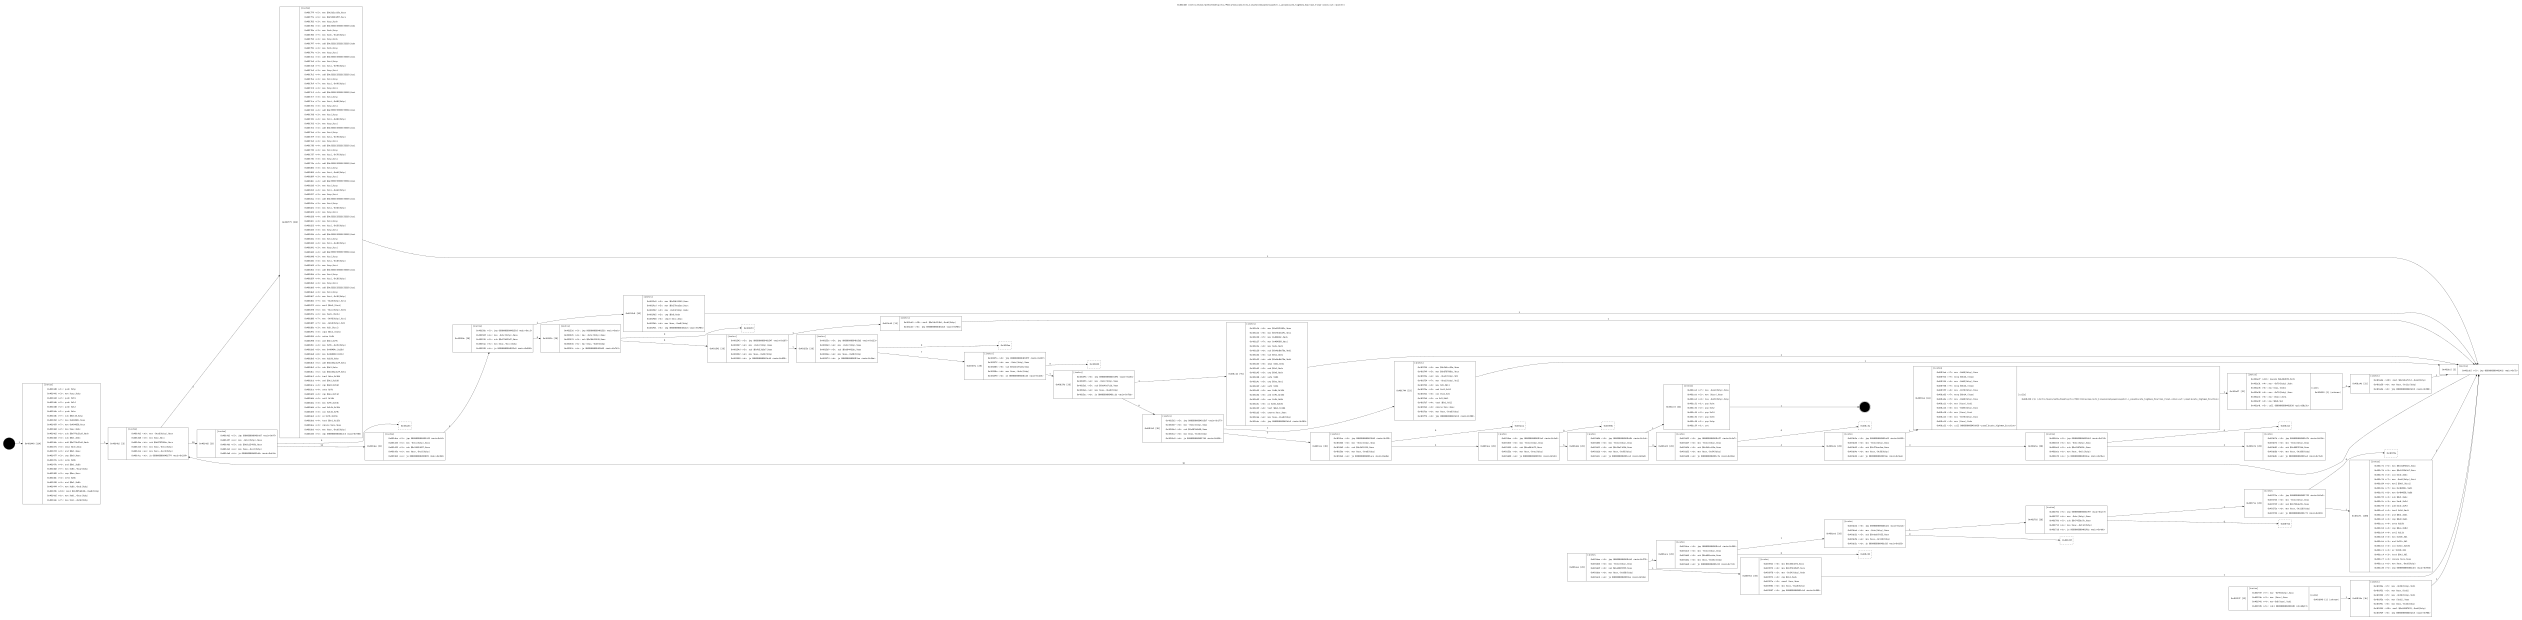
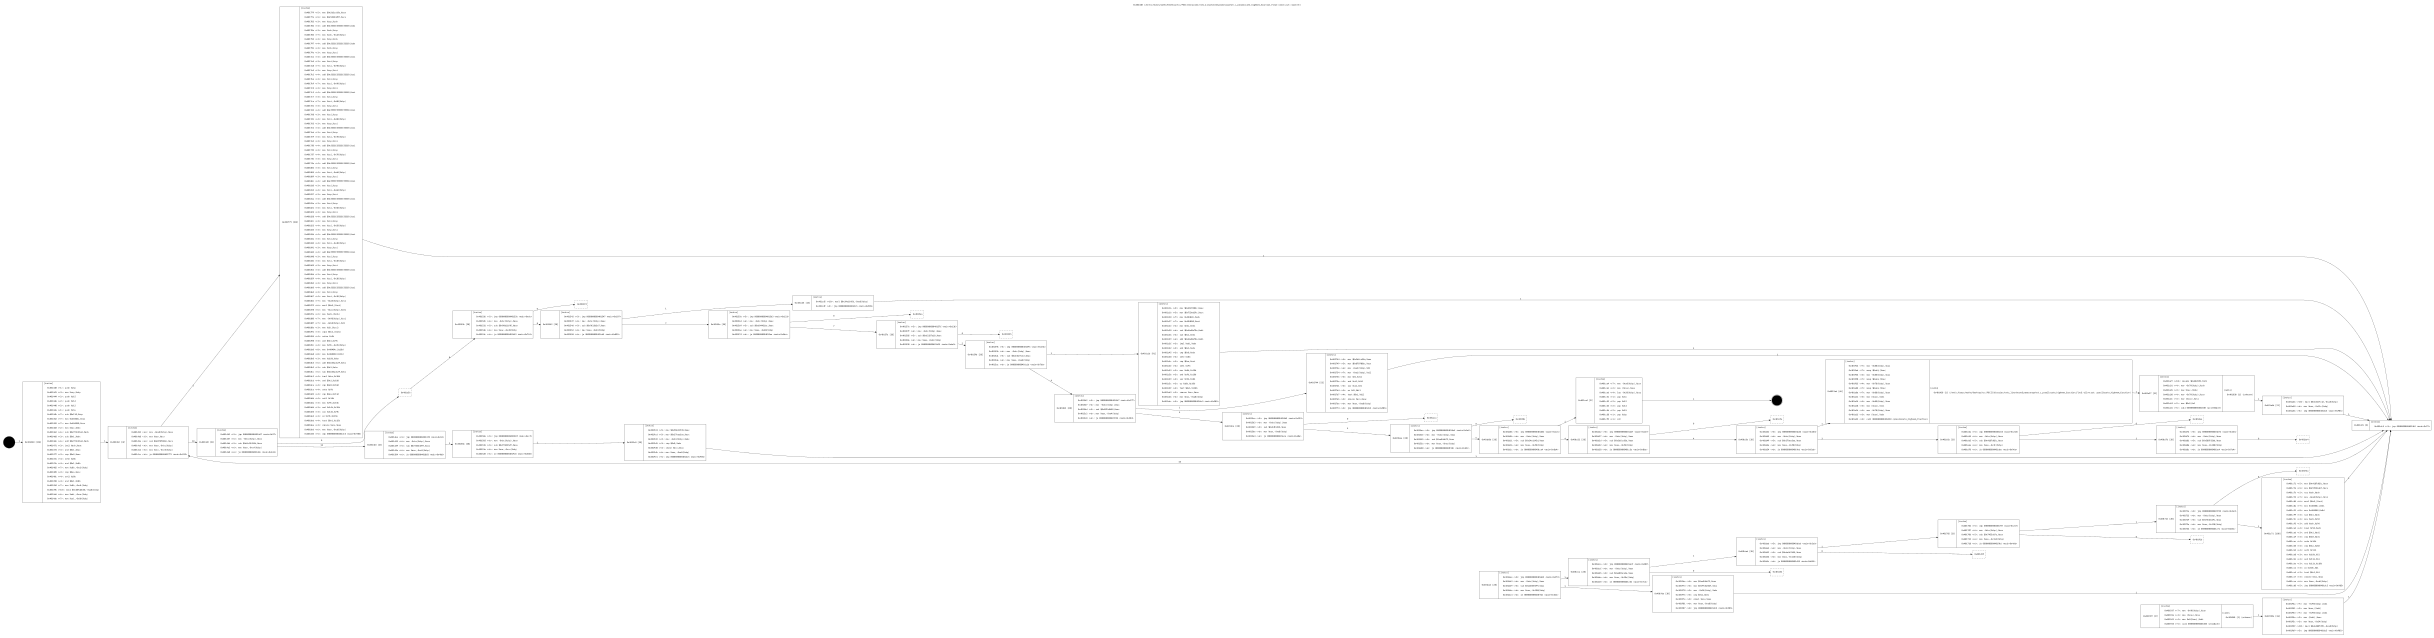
(536, 338) -> (442, 364)
none -> (2303, 440)
